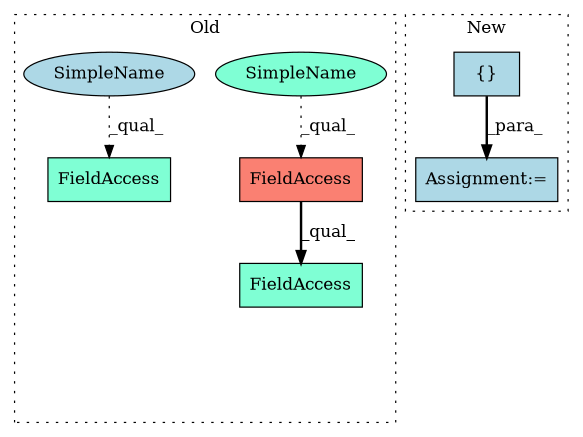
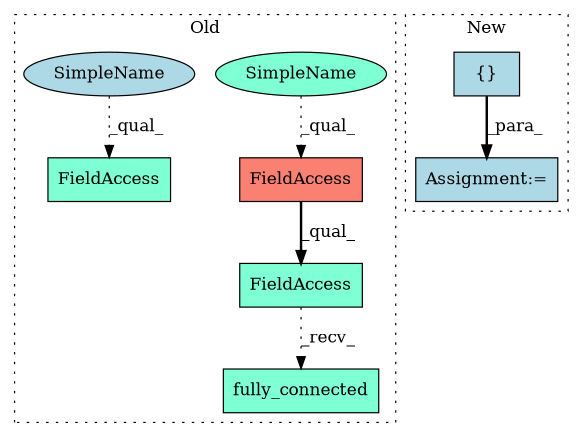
none -> (301, 391)
